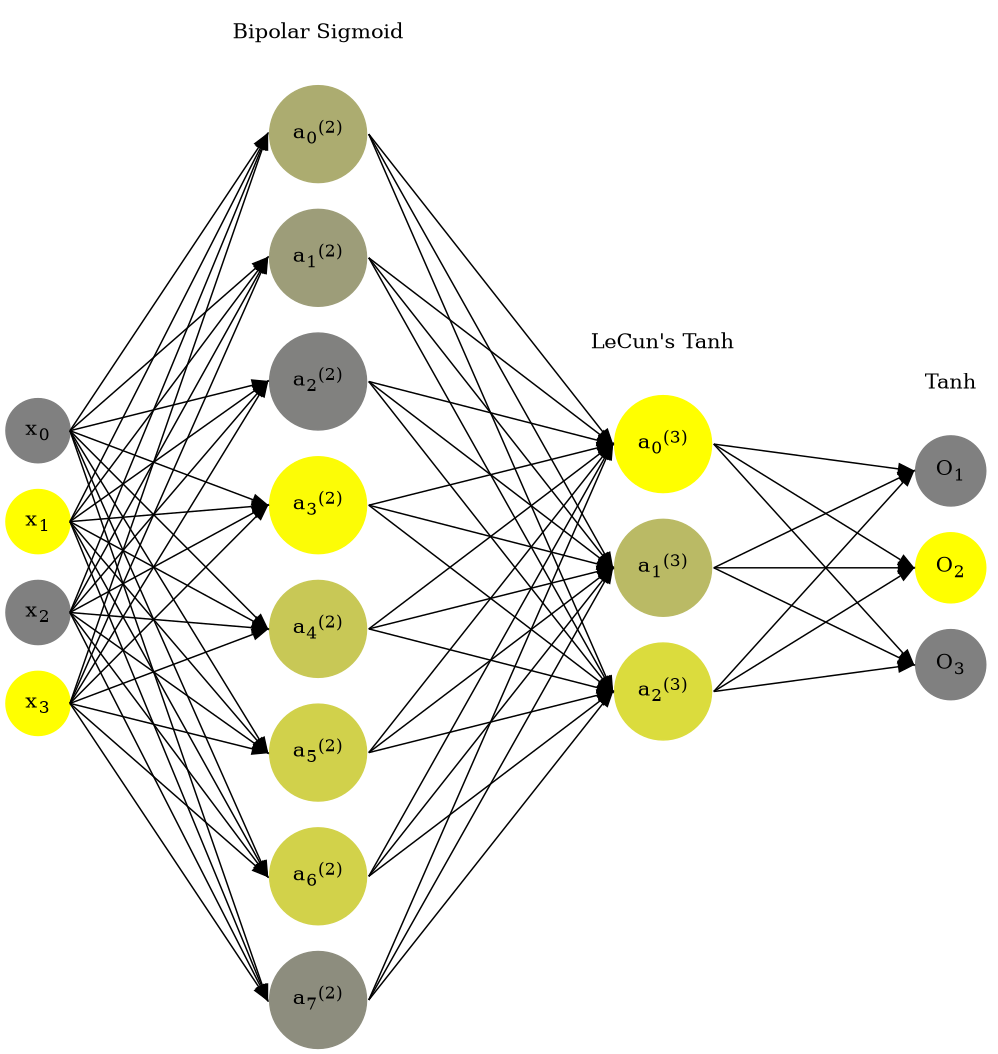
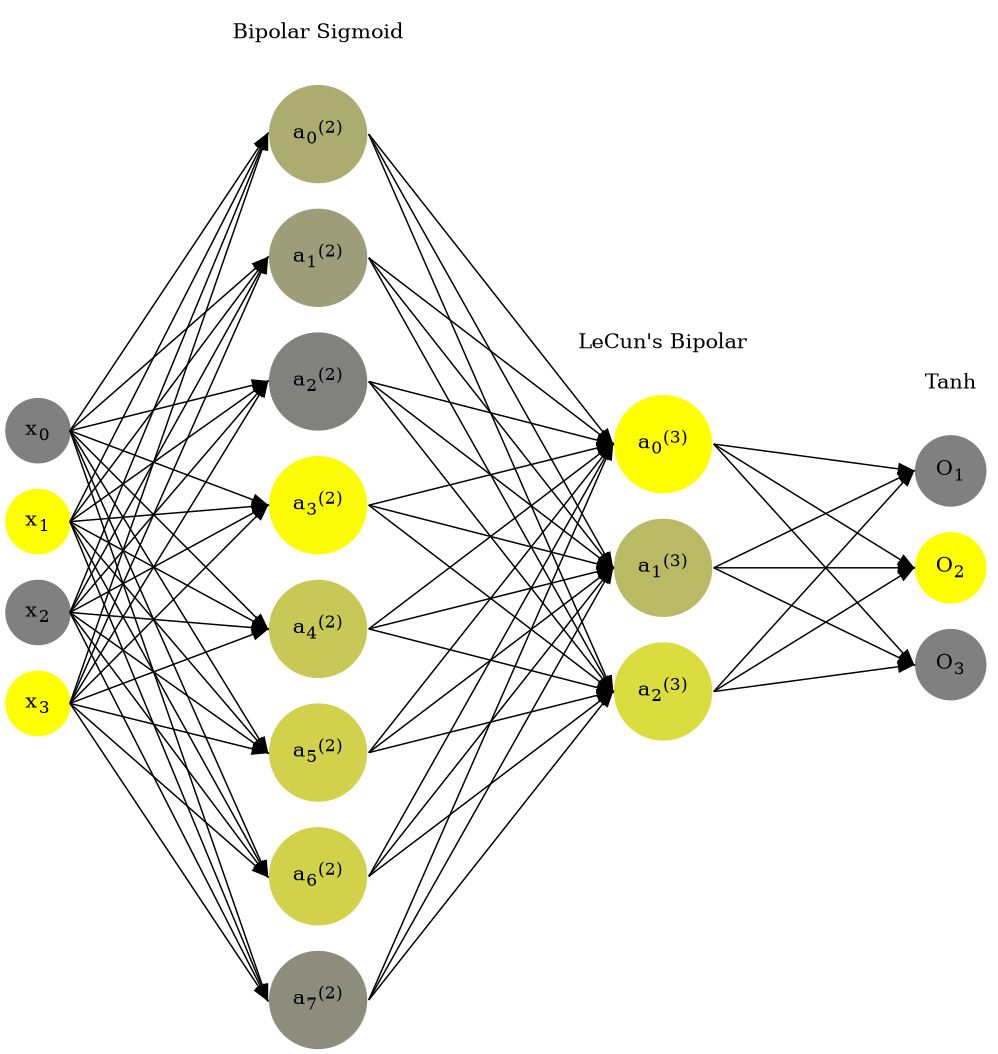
(663, 343) -> (663, 343)
